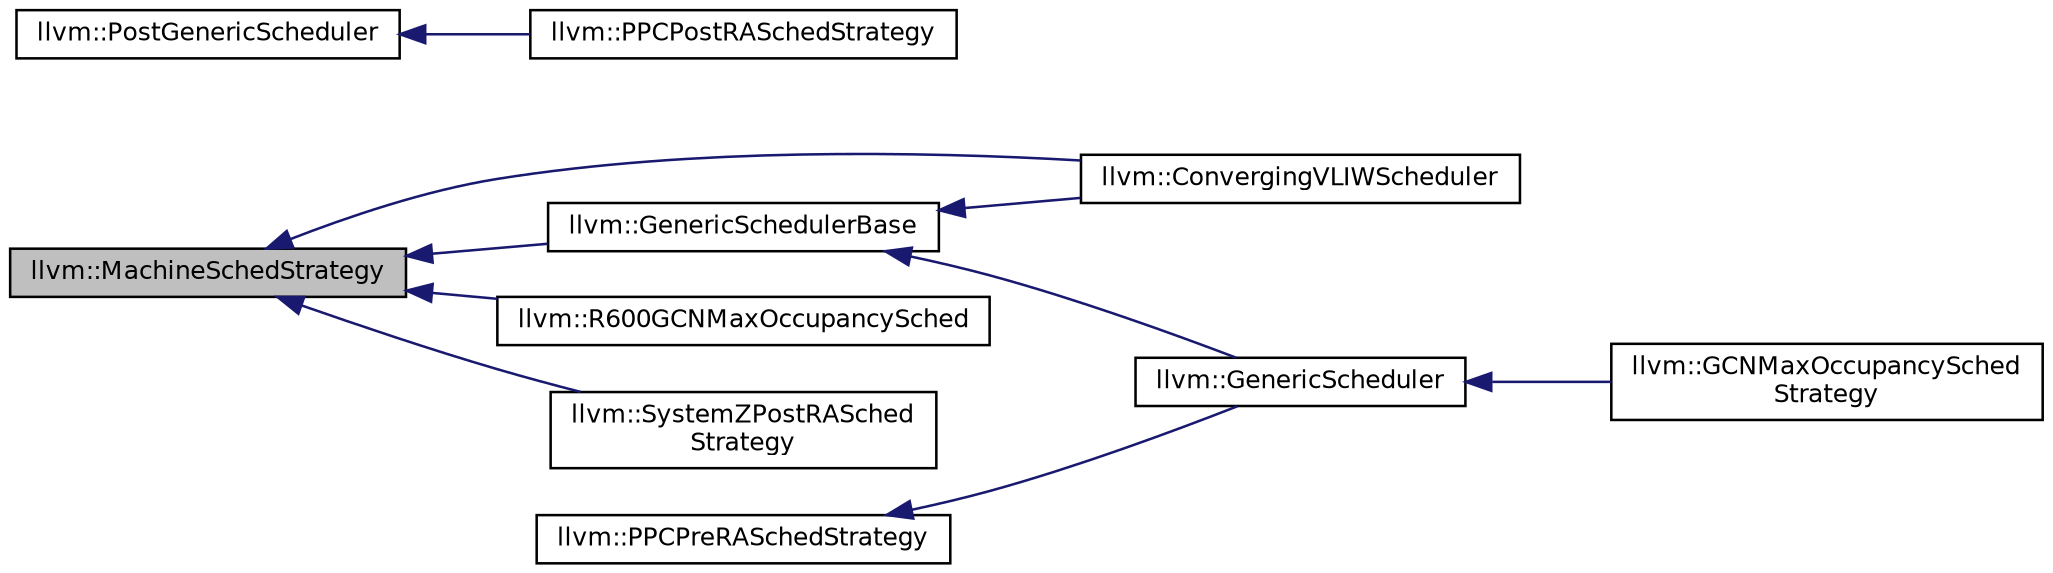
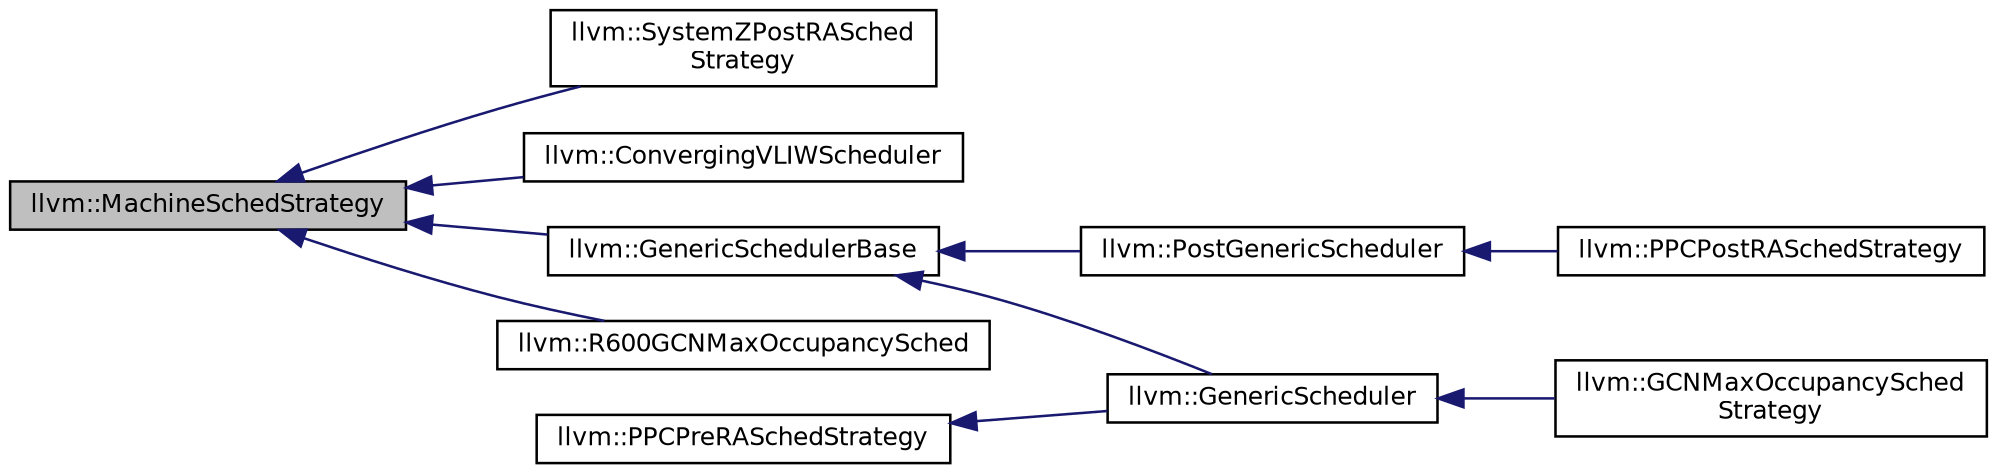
(1023, 203) -> (1023, 251)
